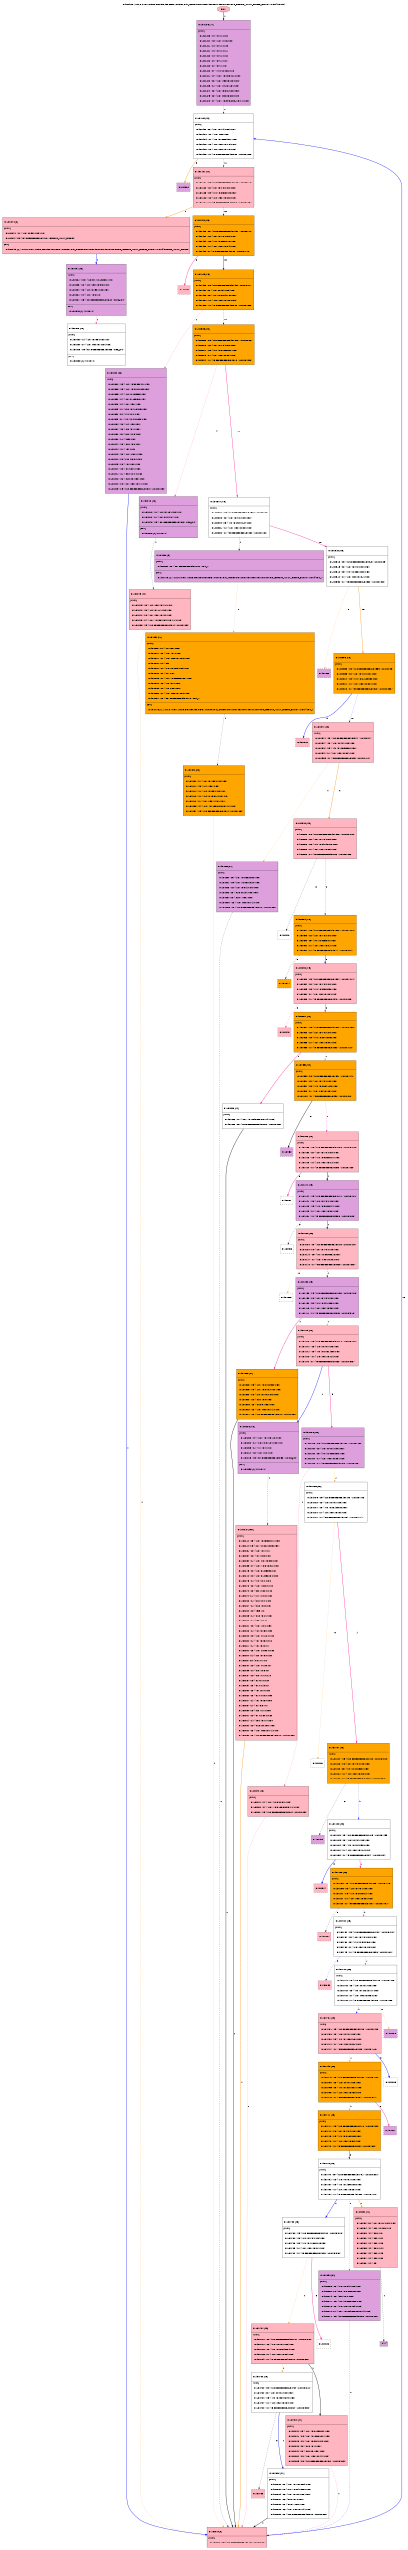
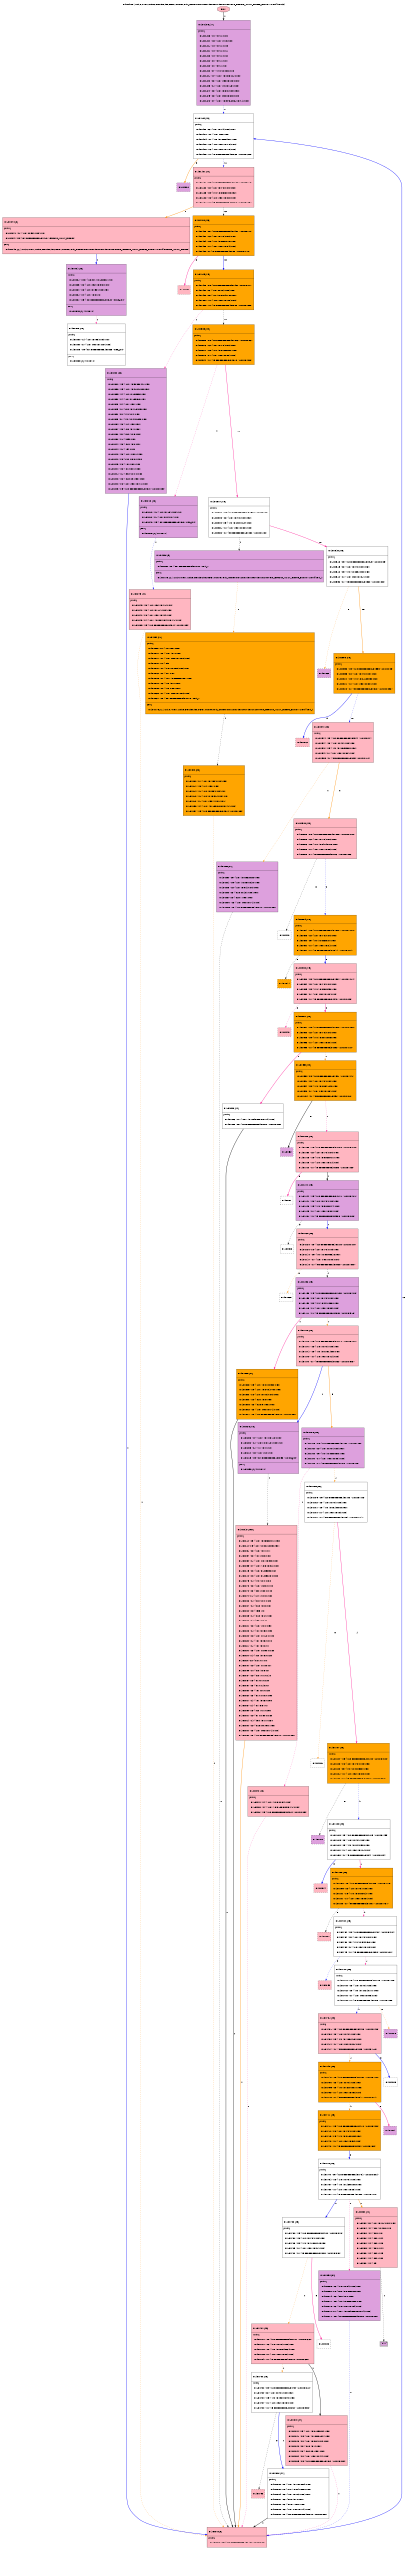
(330, 1396) -> (330, 1396)
